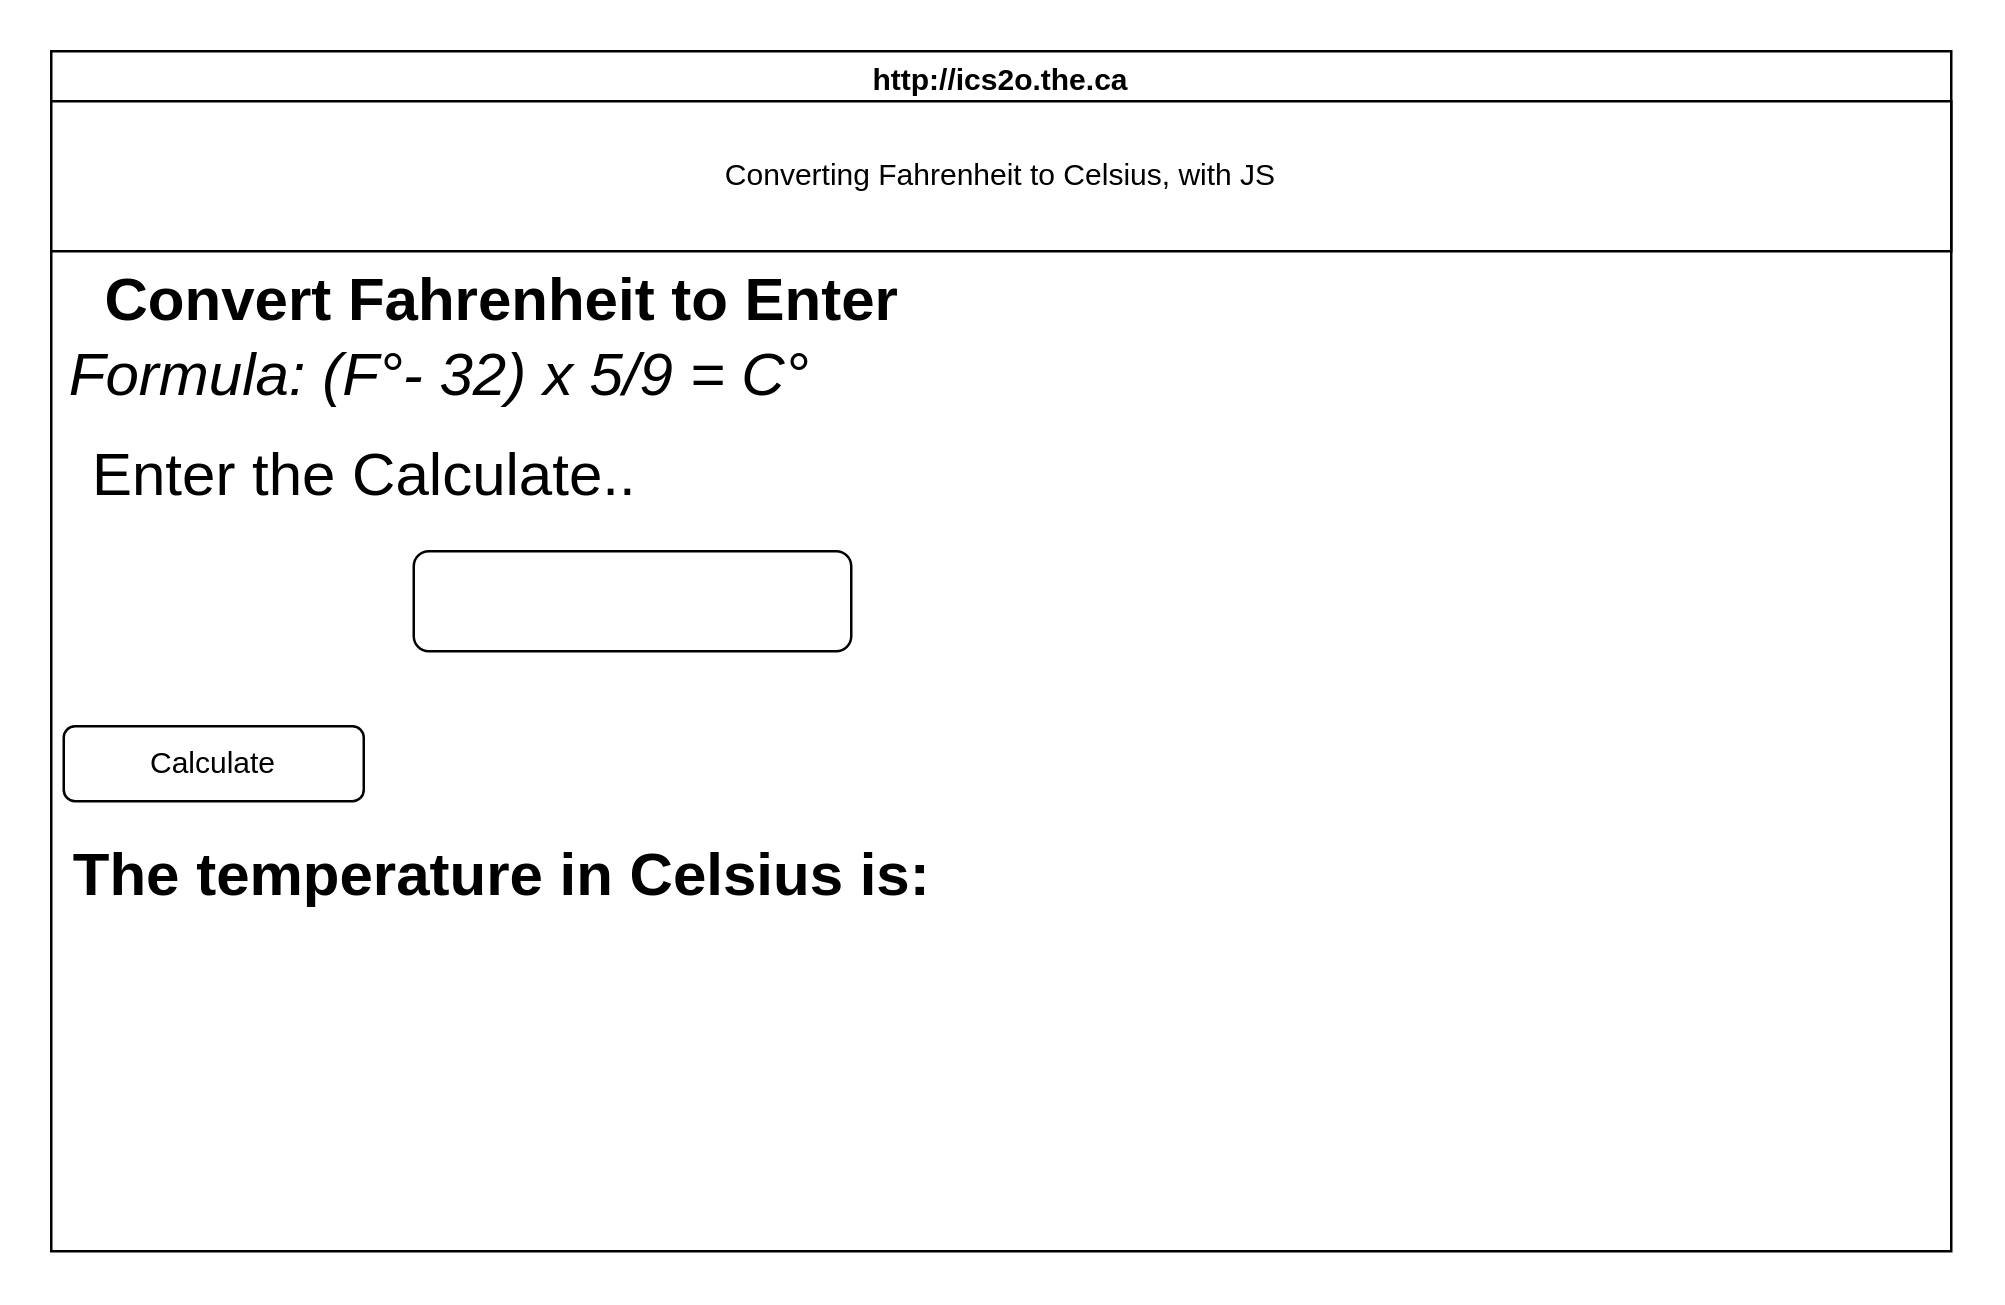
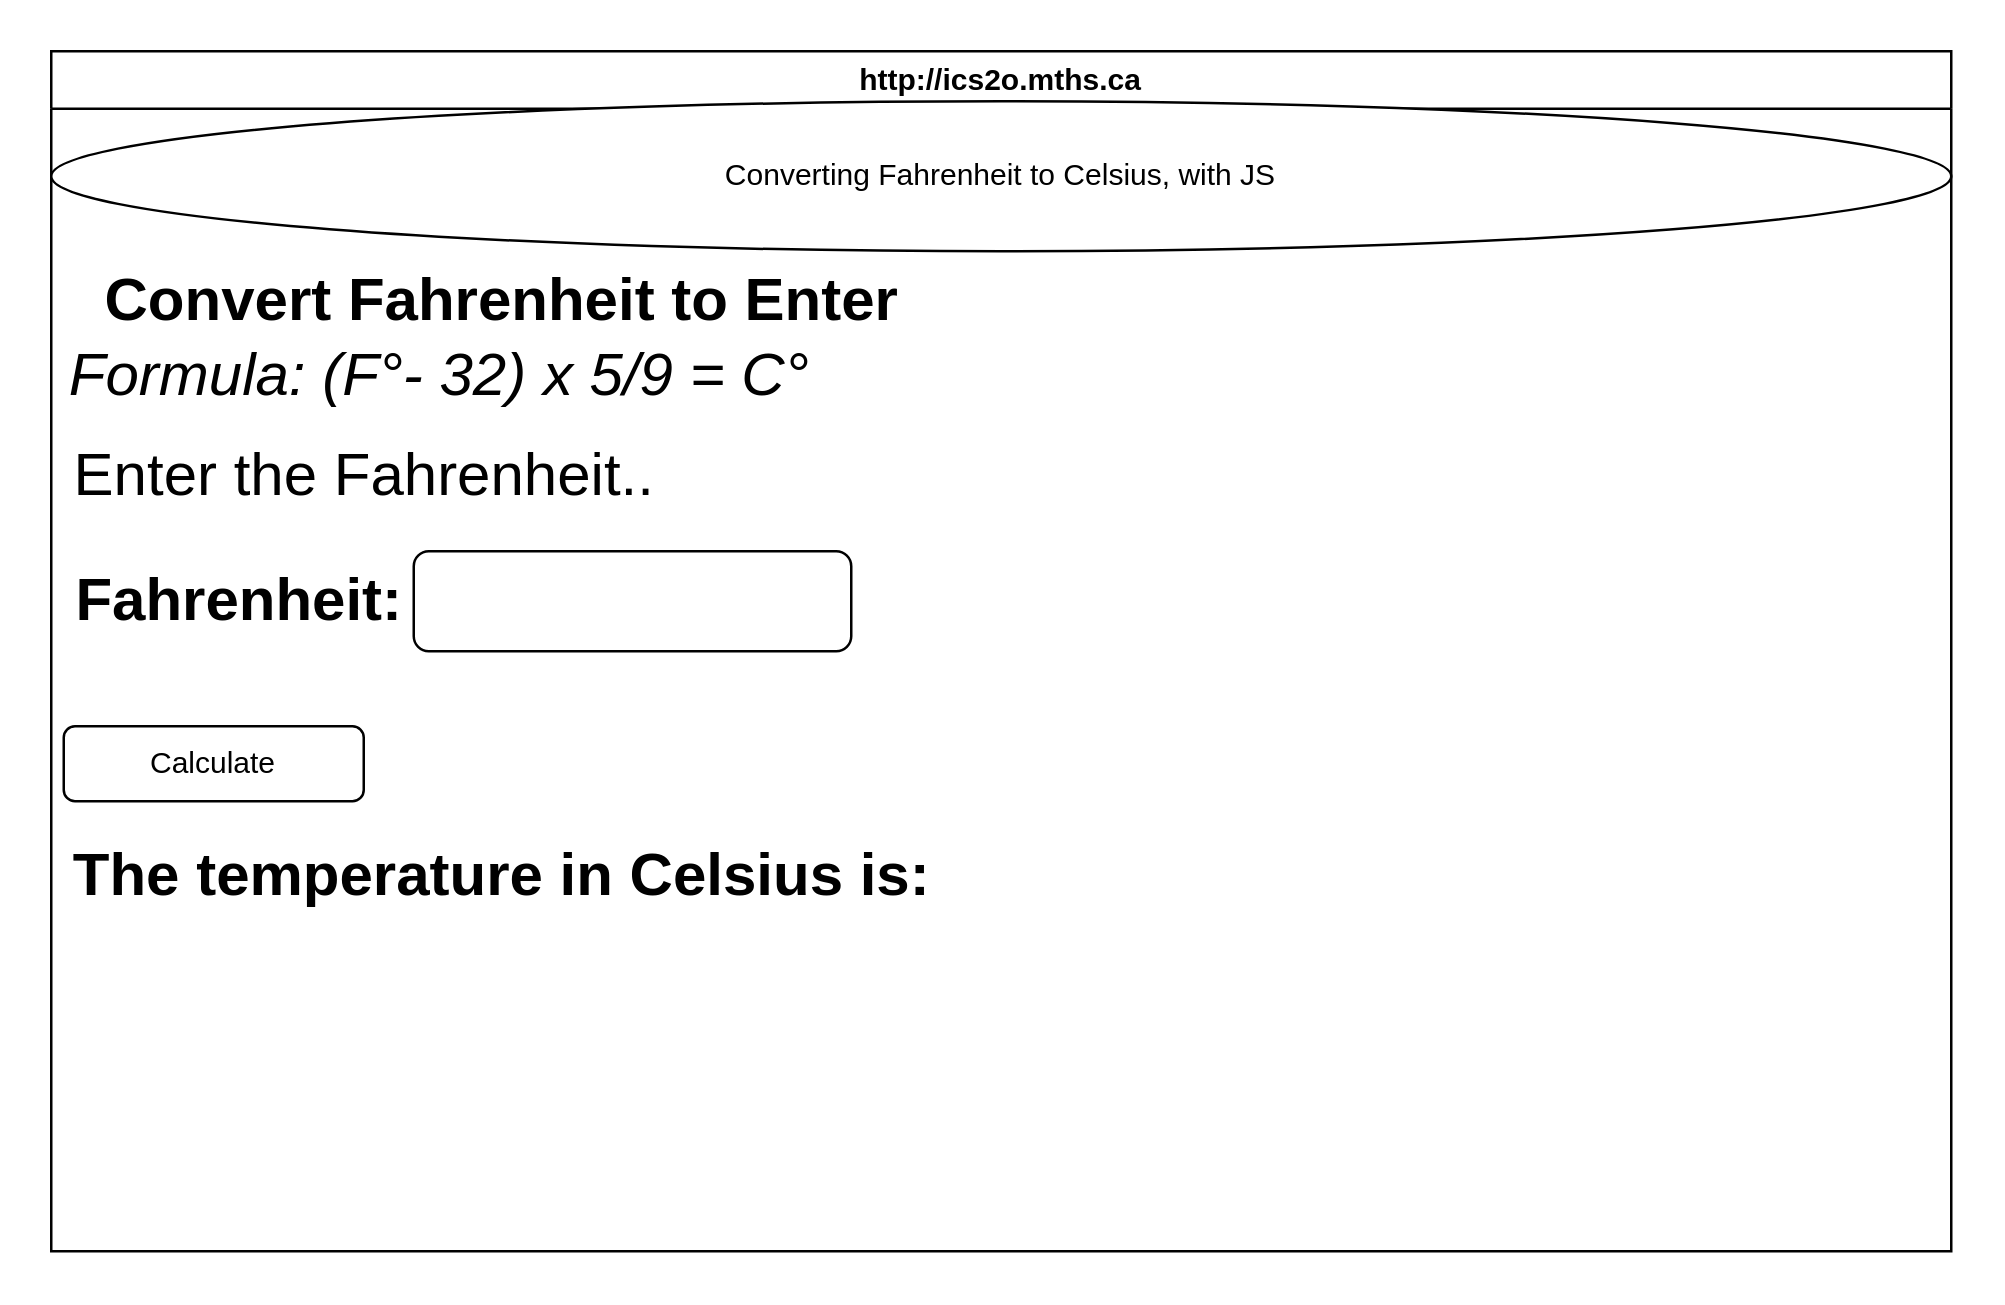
(1001, 81) -> (1001, 81)
(1001, 176) -> (1001, 176)
(365, 476) -> (365, 476)
none -> (239, 601)
